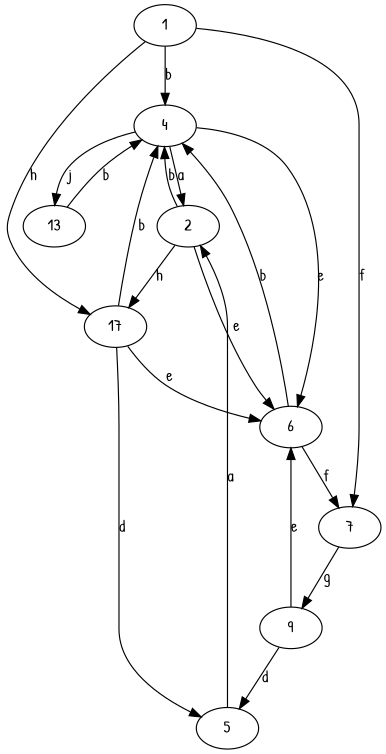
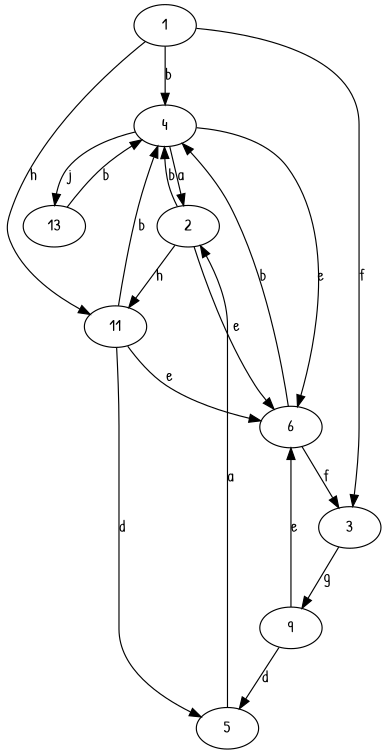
(116, 327) -> (116, 327)
(350, 527) -> (350, 527)
